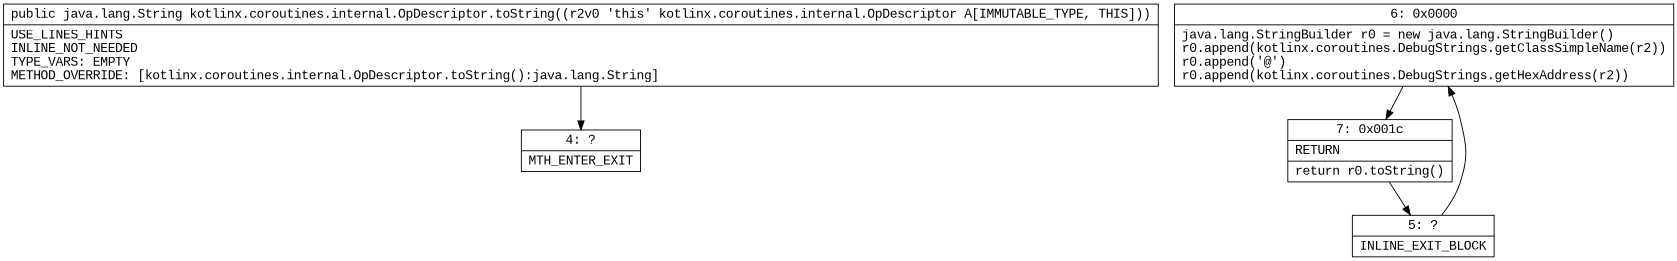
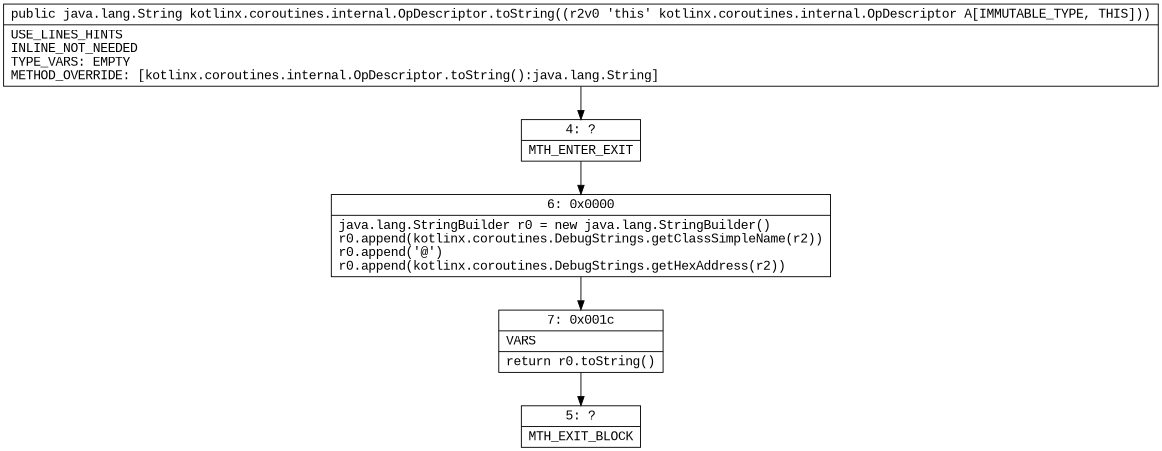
(1318, 150) -> (521, 341)
(1466, 157) -> (581, 173)
(1423, 246) -> (581, 436)
